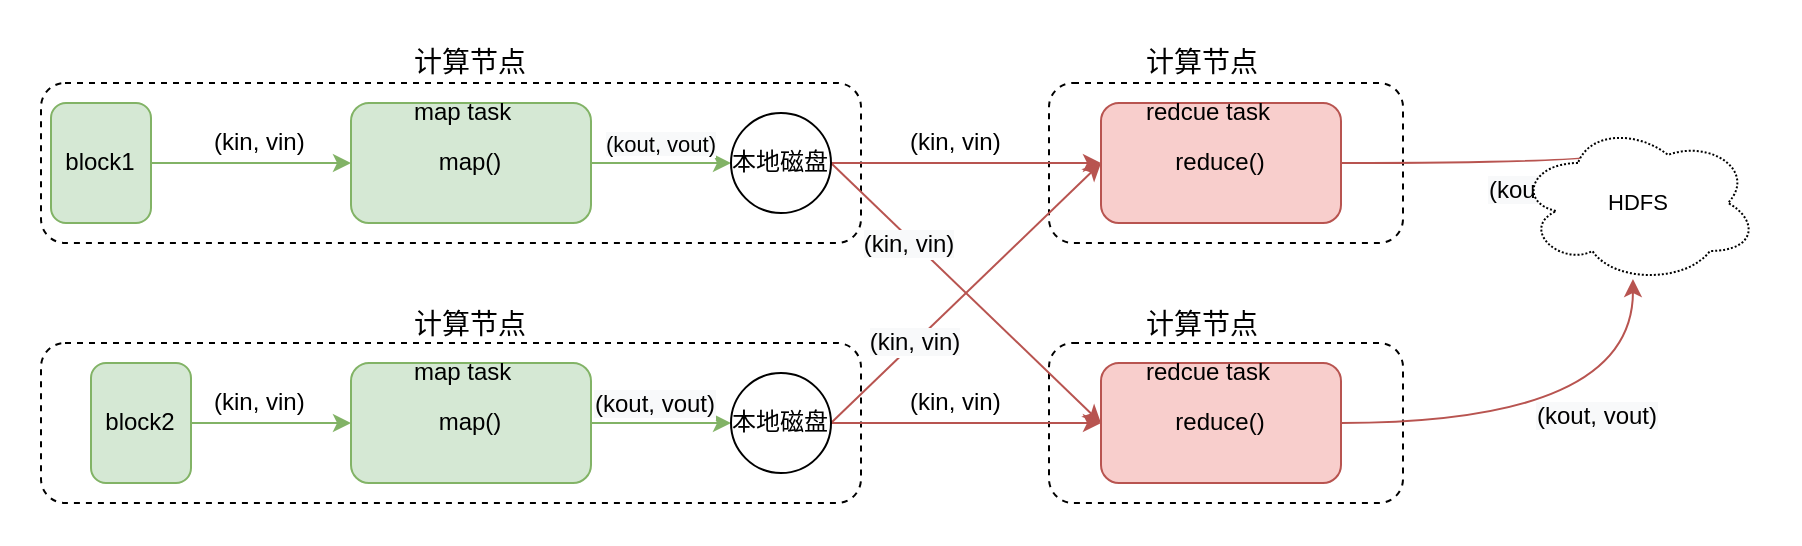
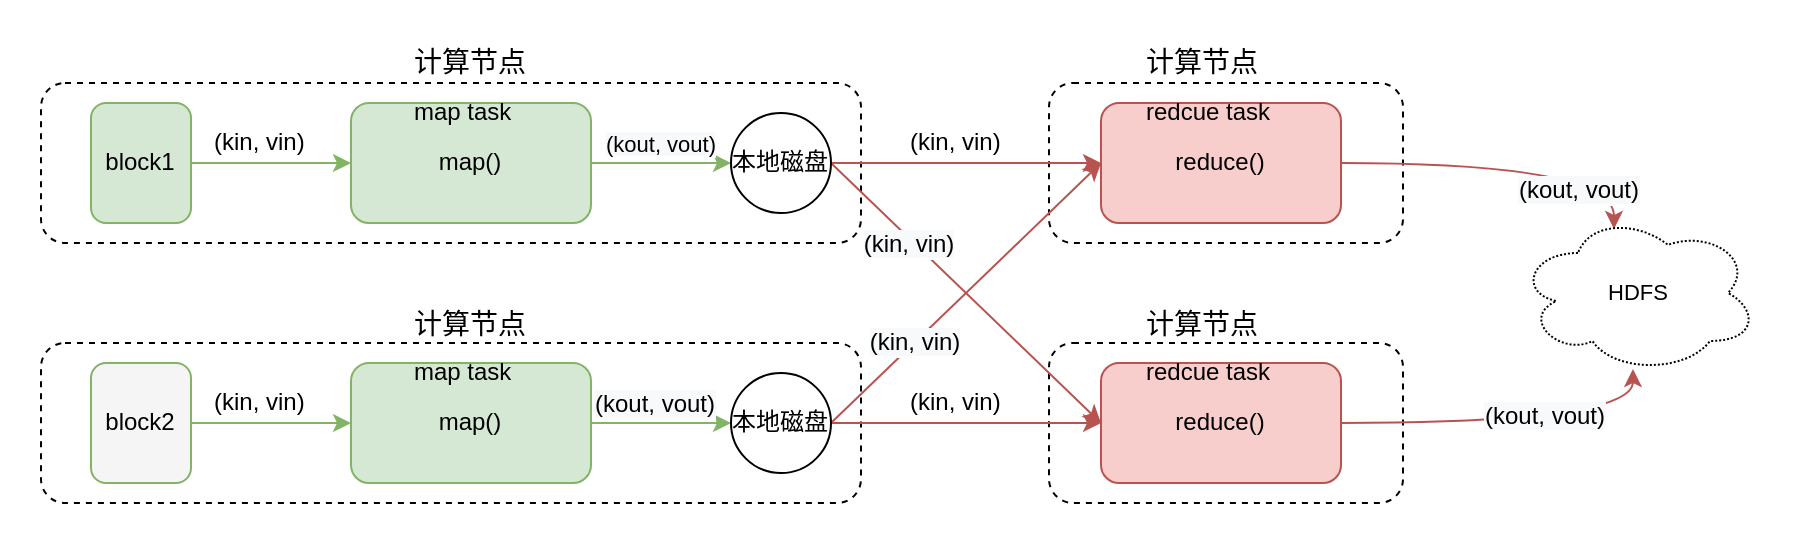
(101, 163) -> (141, 163)
(1638, 203) -> (1638, 293)
(141, 423) -> (141, 423)
